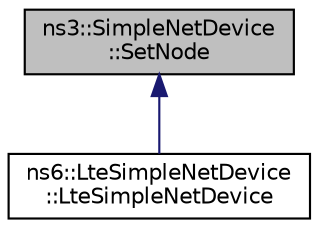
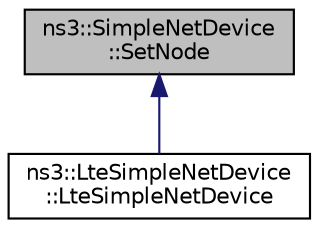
(159, 186) -> (159, 186)
